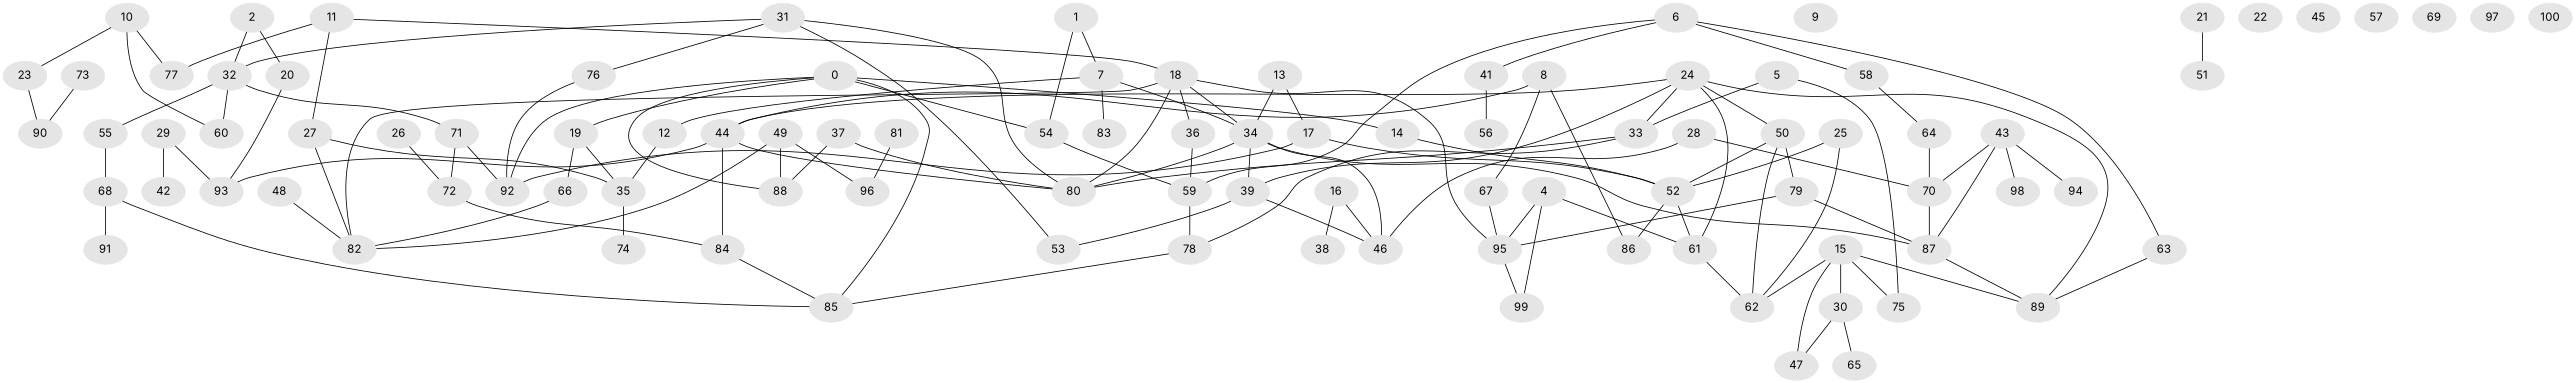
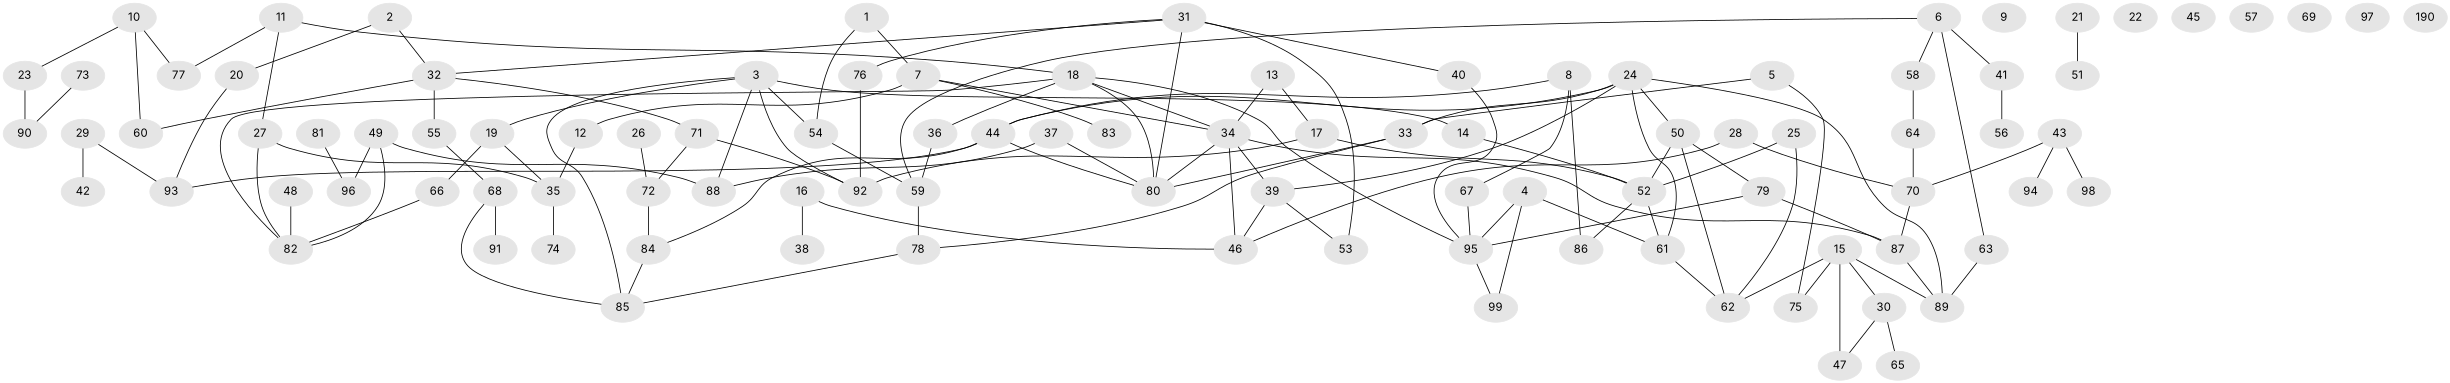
(2550, 18) -> (2426, 18)
(835, 76) -> (756, 76)
none -> (1459, 76)
(1967, 192) -> none
